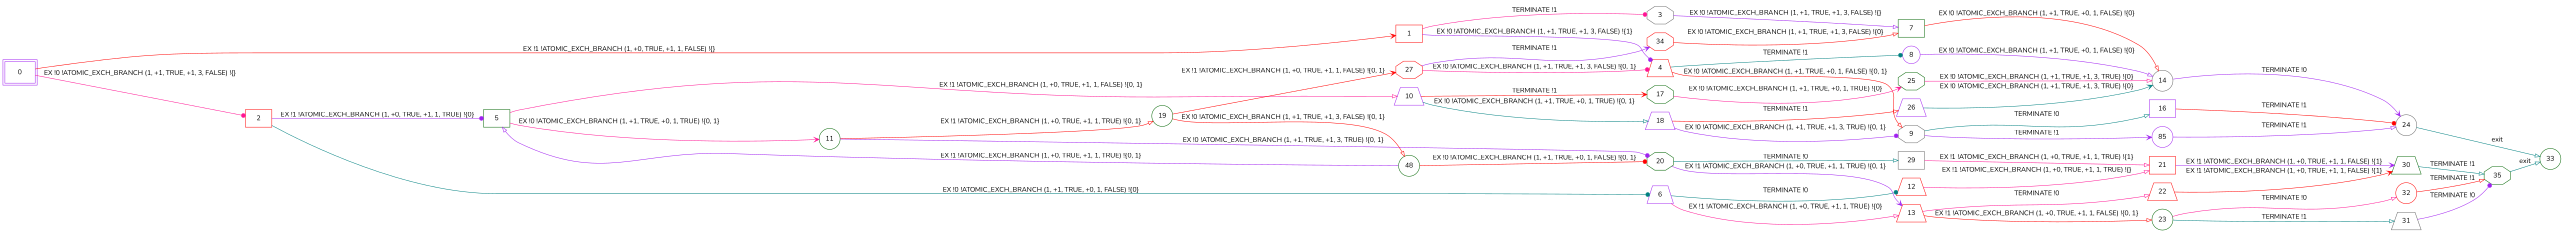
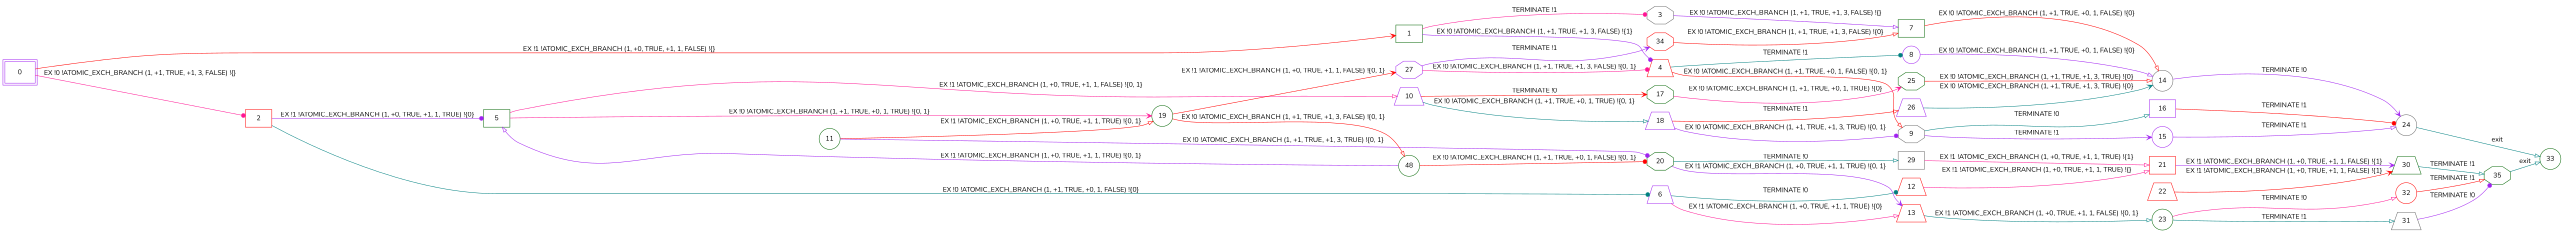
(1409, 34) -> (1409, 34)
(1409, 70) -> (1409, 70)
(2036, 81) -> (2036, 81)
(1535, 91) -> (1535, 91)
(2162, 137) -> (2162, 137)
(662, 139) -> (828, 116)
(2034, 205) -> none
(2035, 222) -> (2035, 222)
